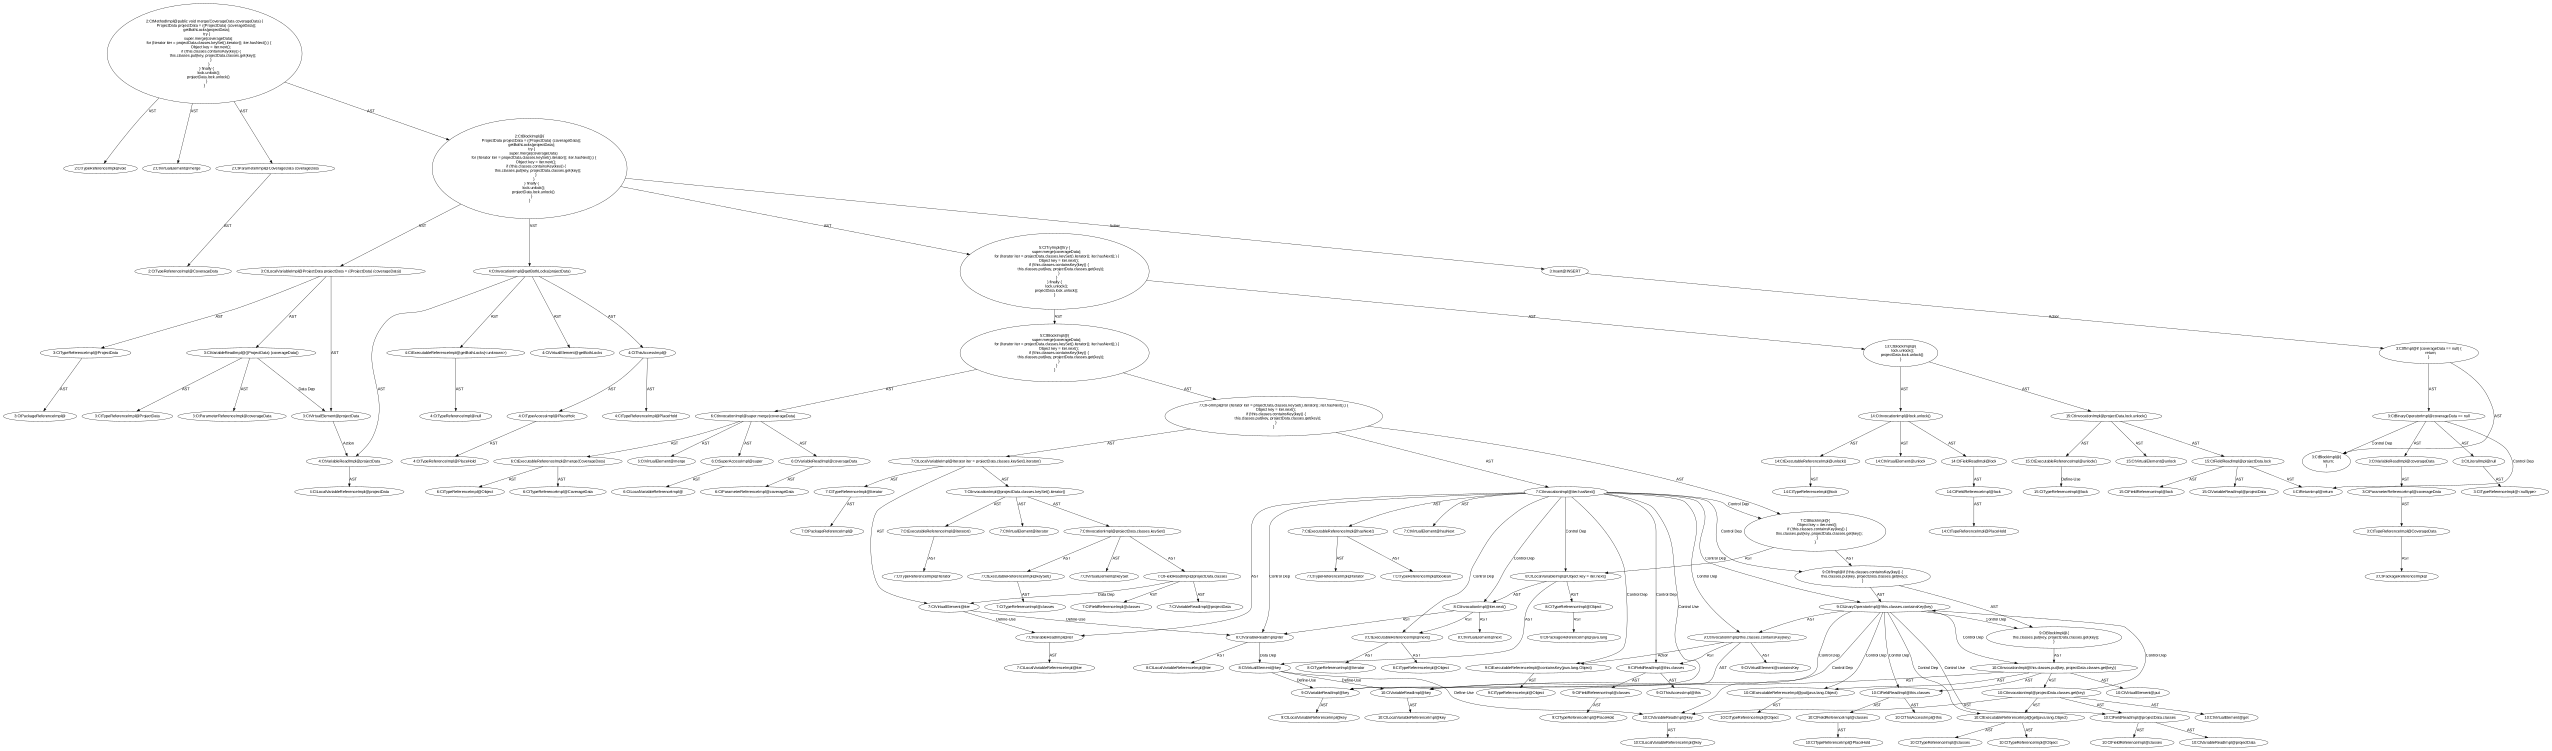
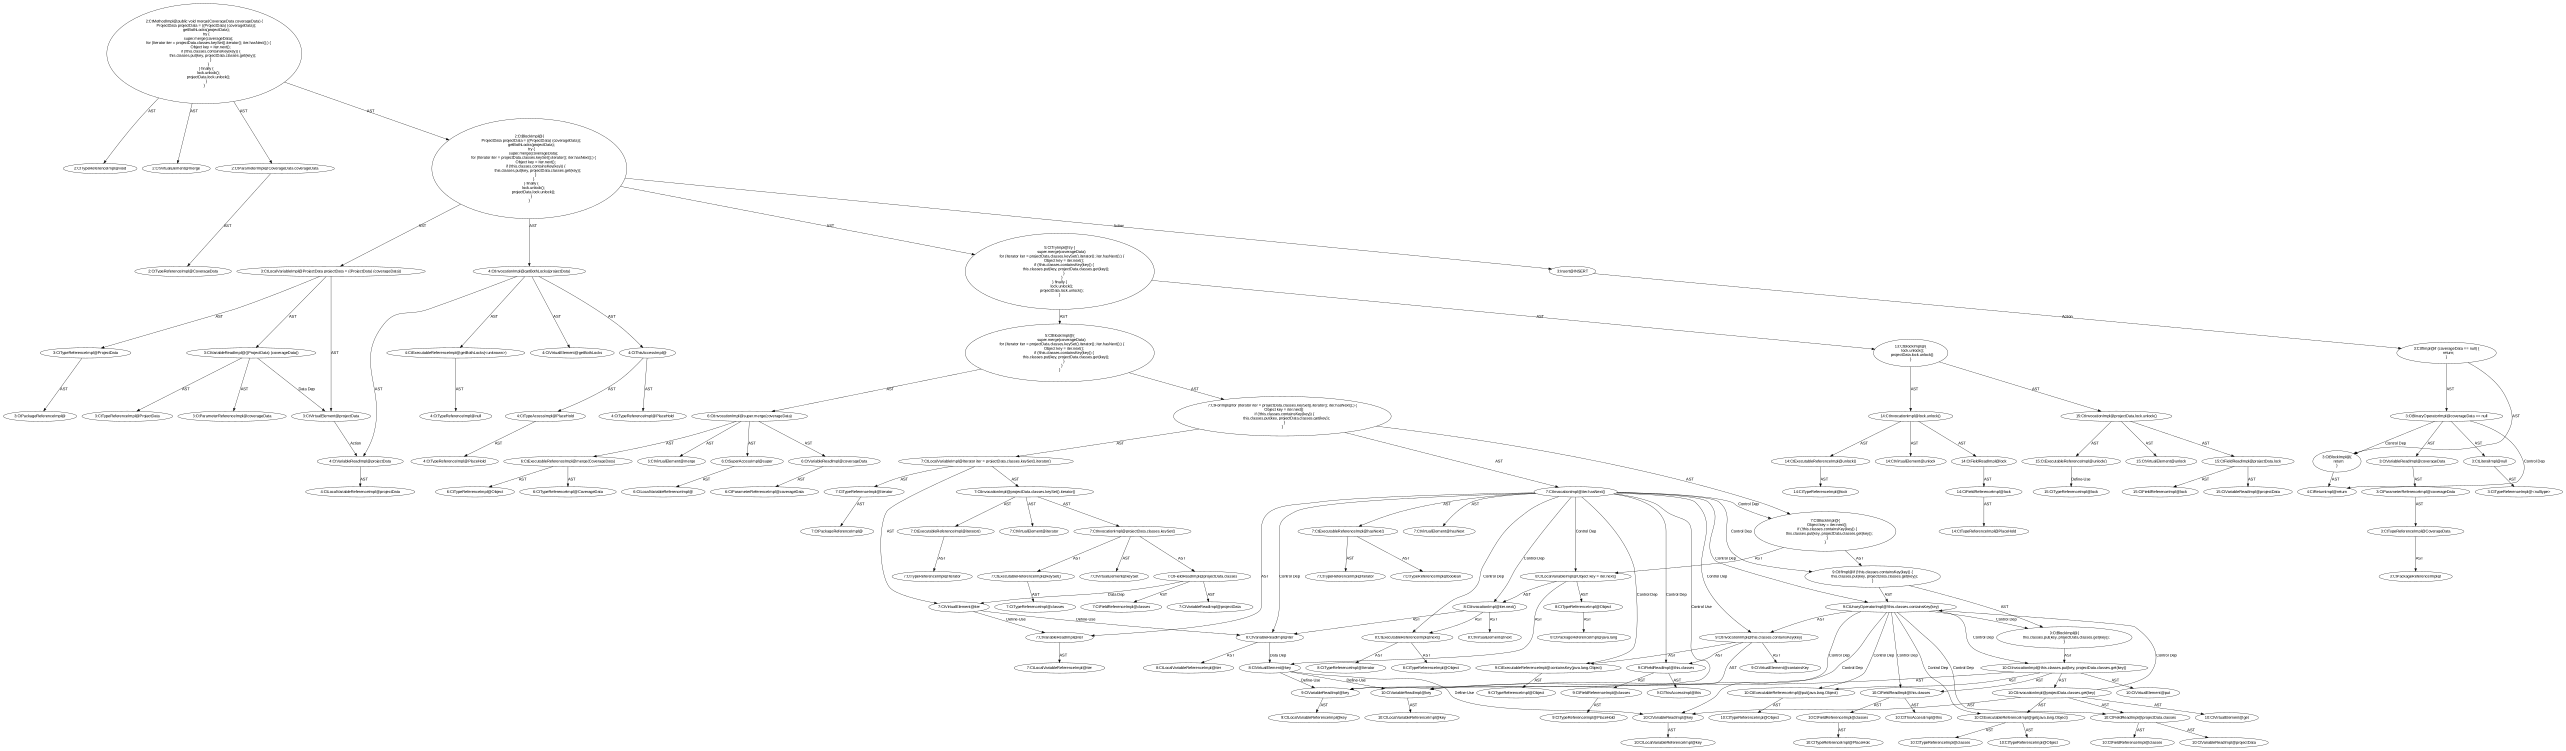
(2274, 476) -> (2332, 478)
(1663, 656) -> (1672, 656)
(1955, 668) -> (1963, 668)
